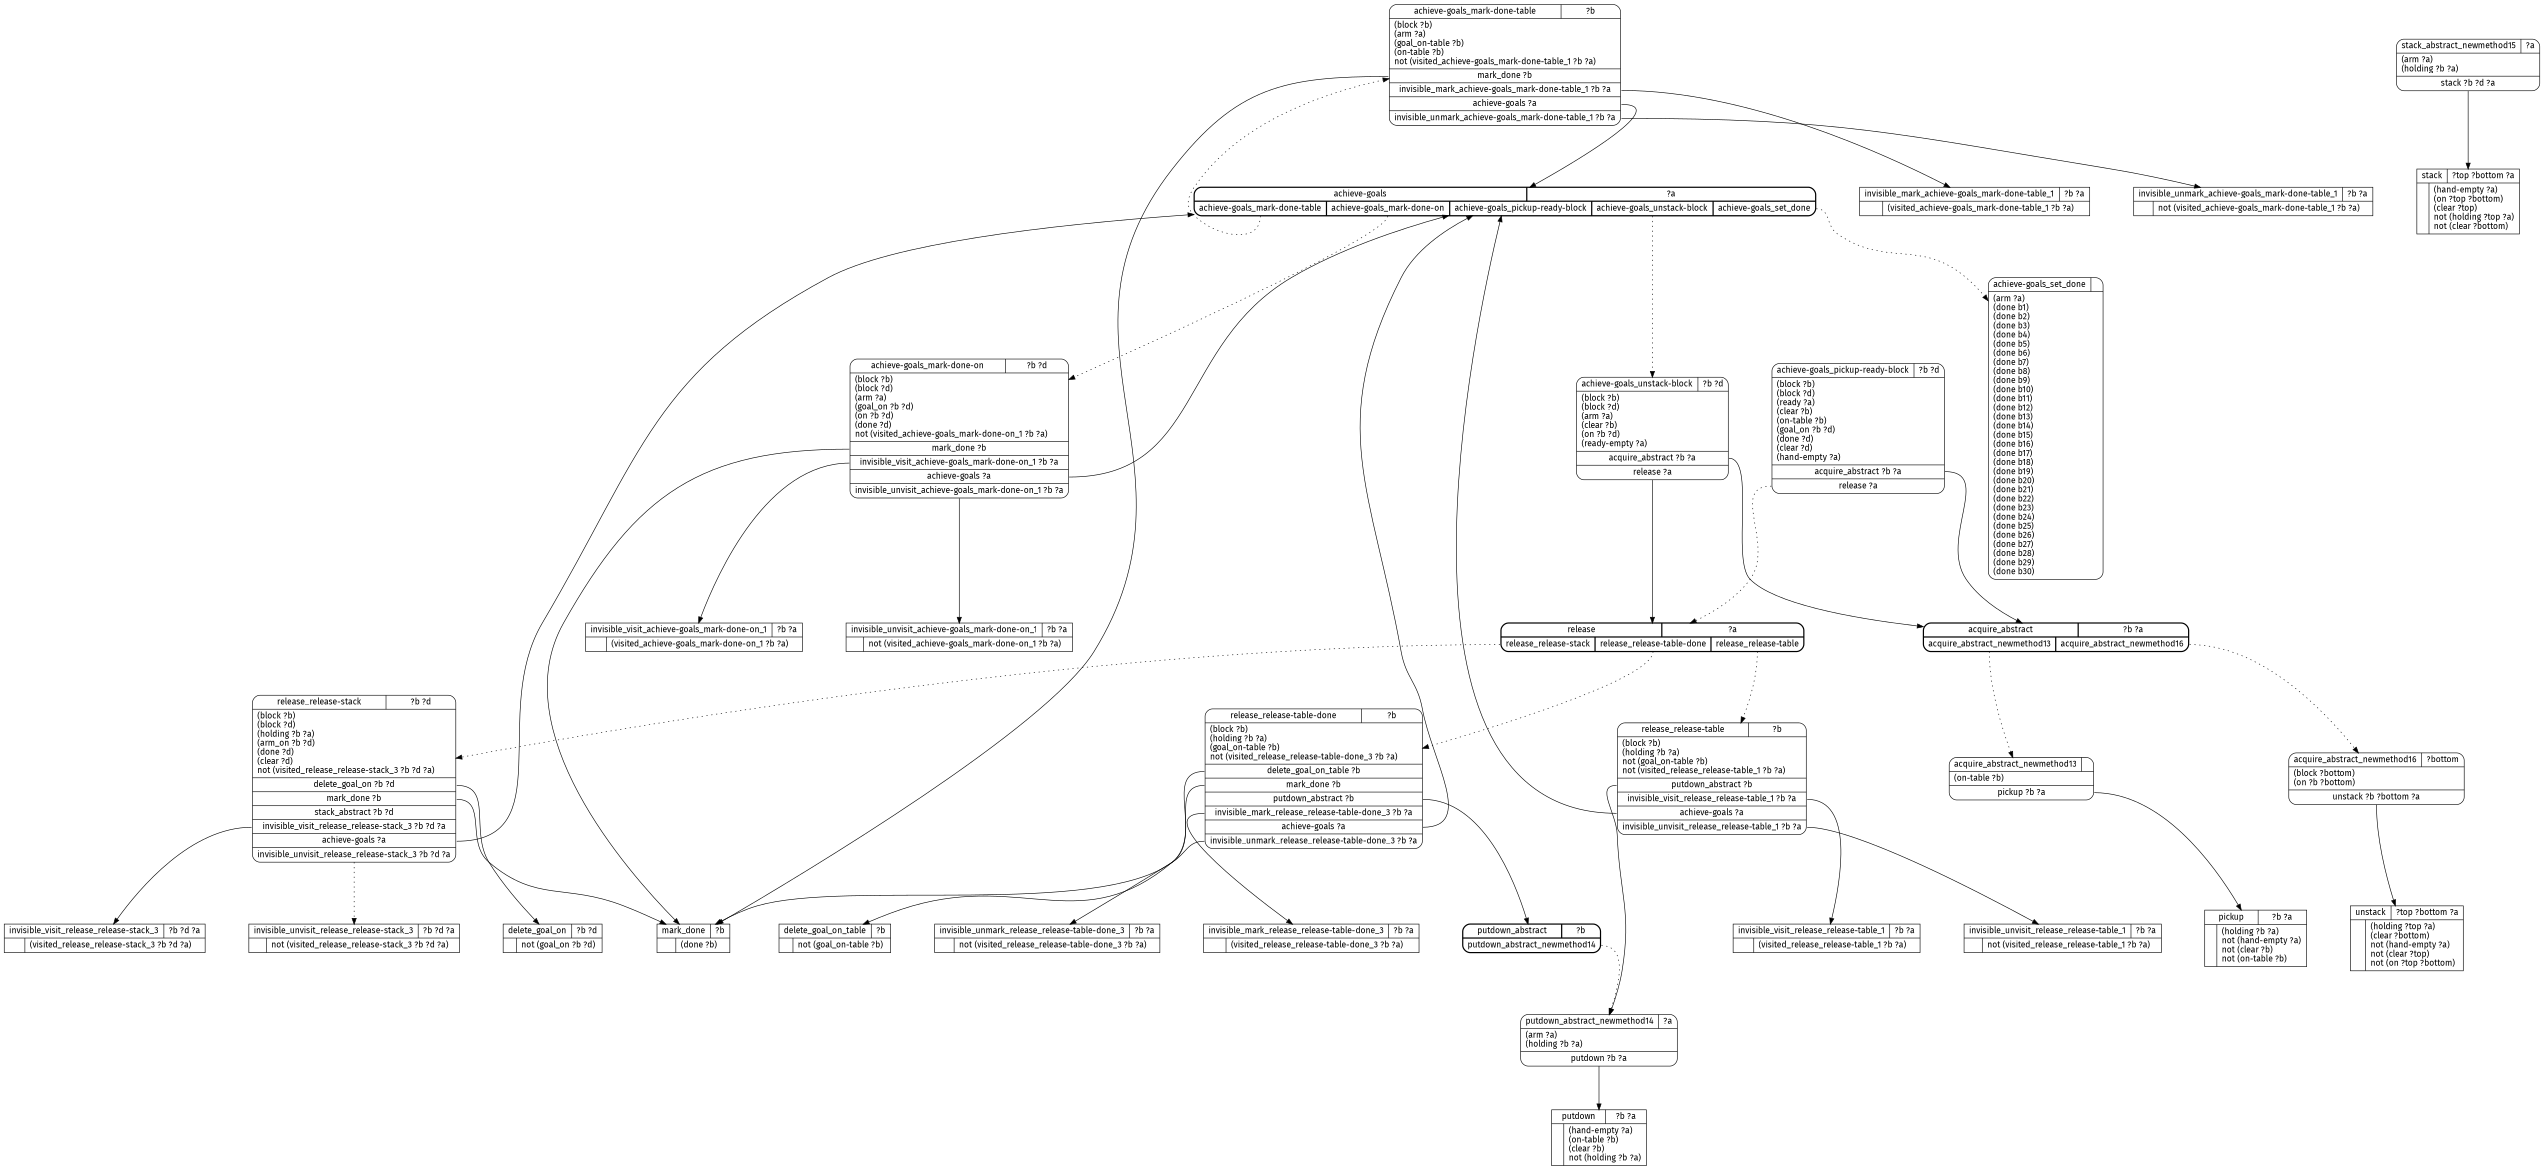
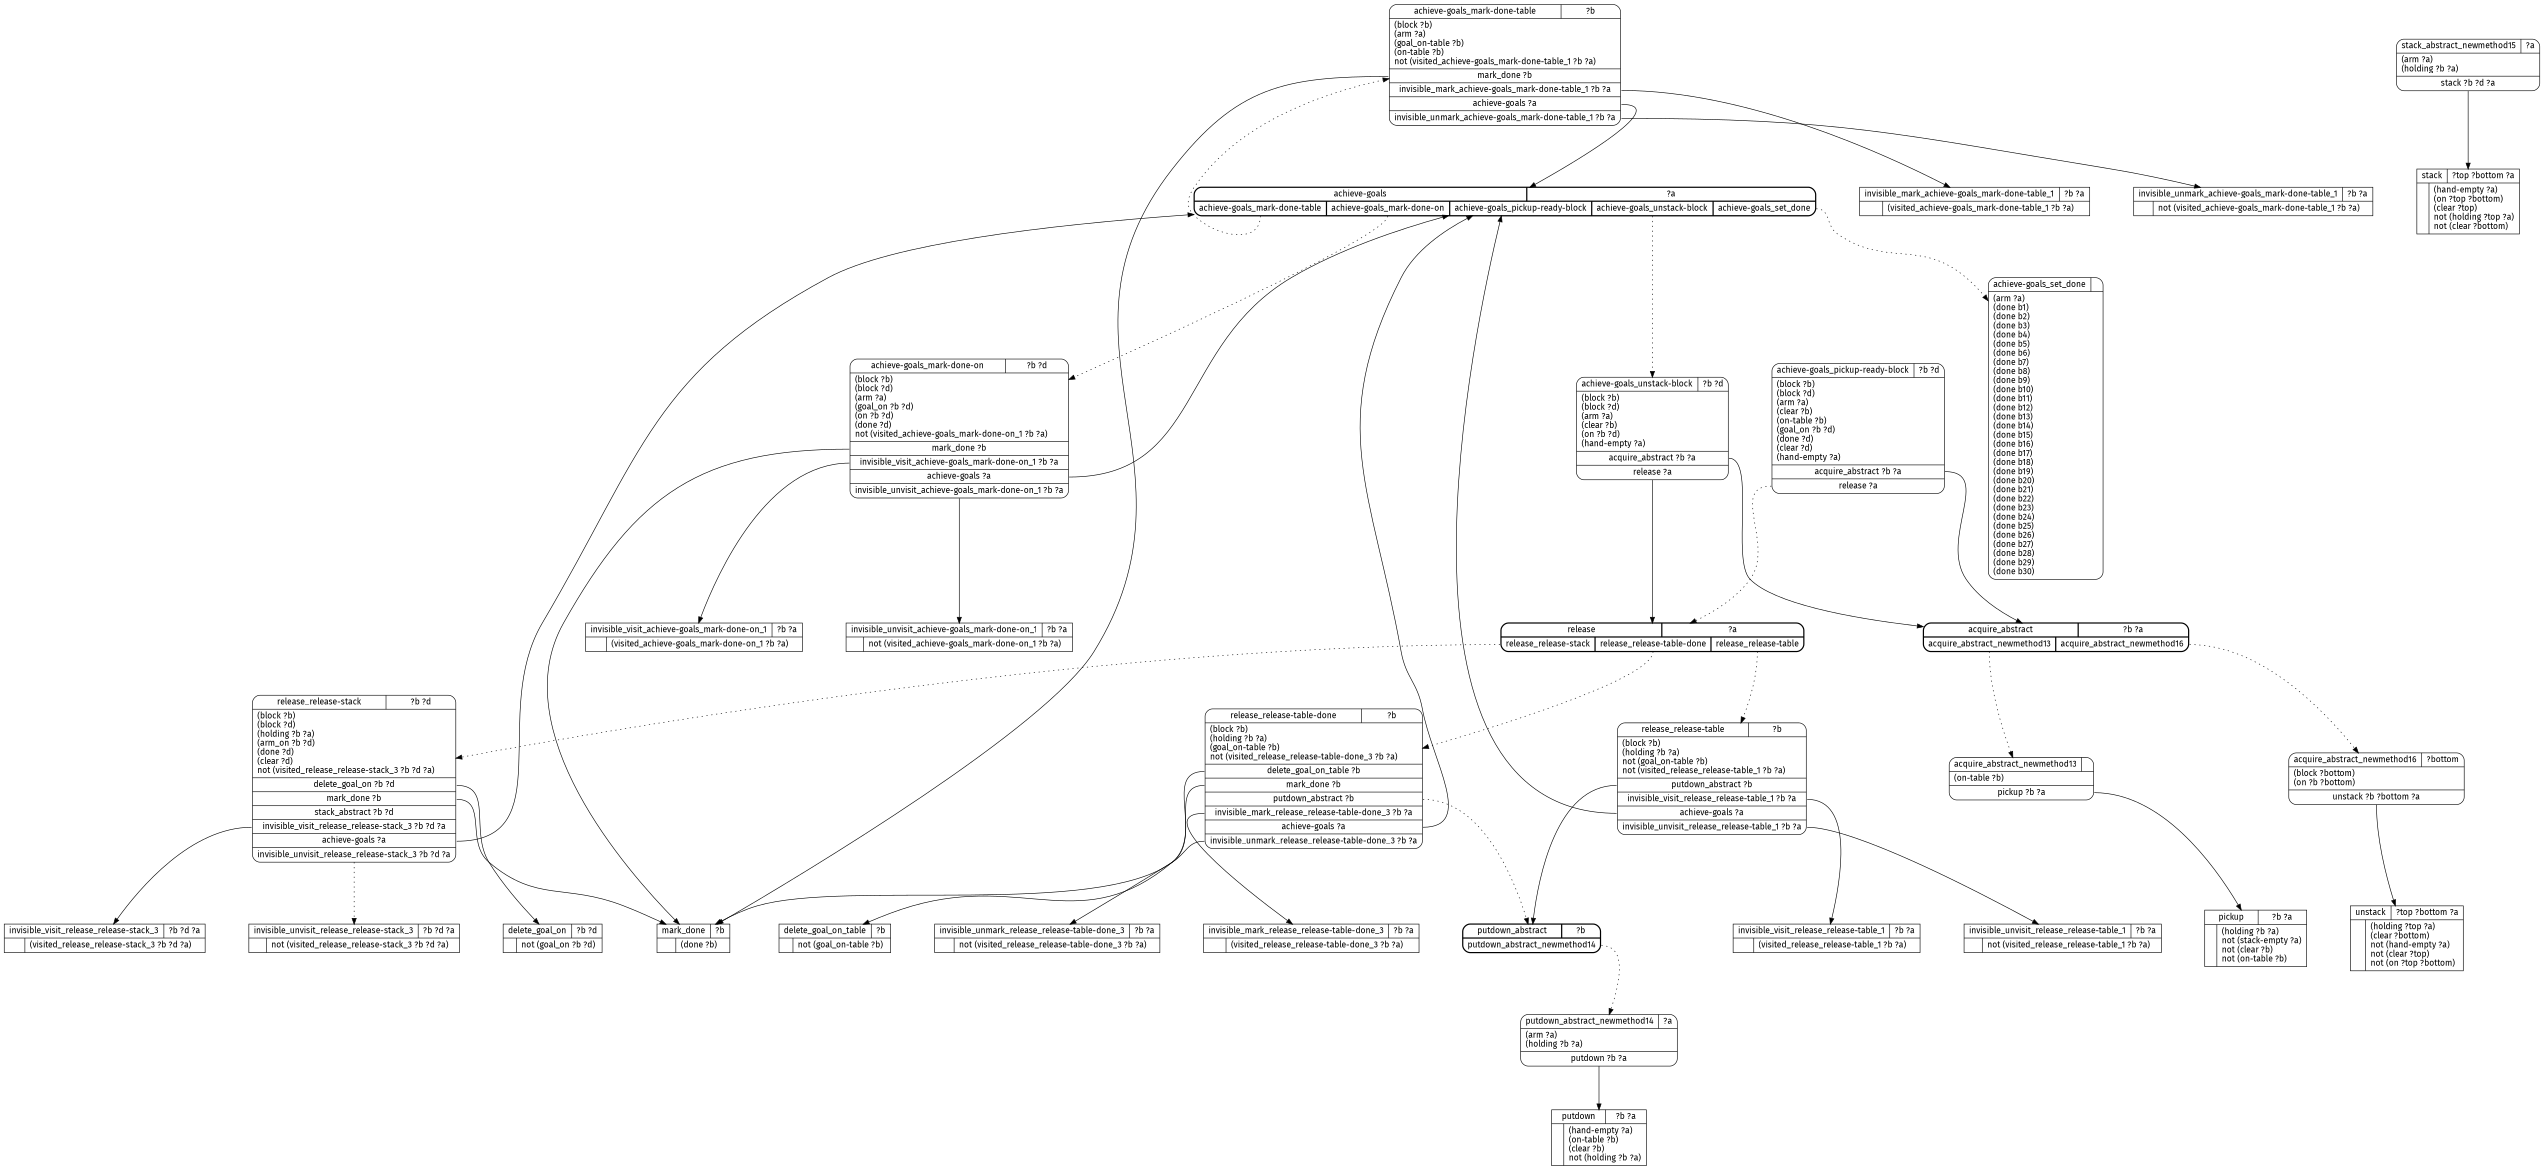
(1796, 403) -> (1793, 403)
(1614, 444) -> (1614, 444)
(1491, 843) -> (1491, 843)
(1623, 894) -> (1554, 836)
(2261, 941) -> (2262, 941)
